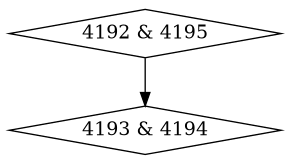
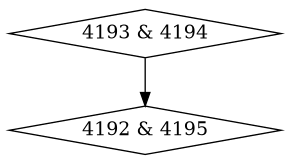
(145, 75) -> (145, 75)
